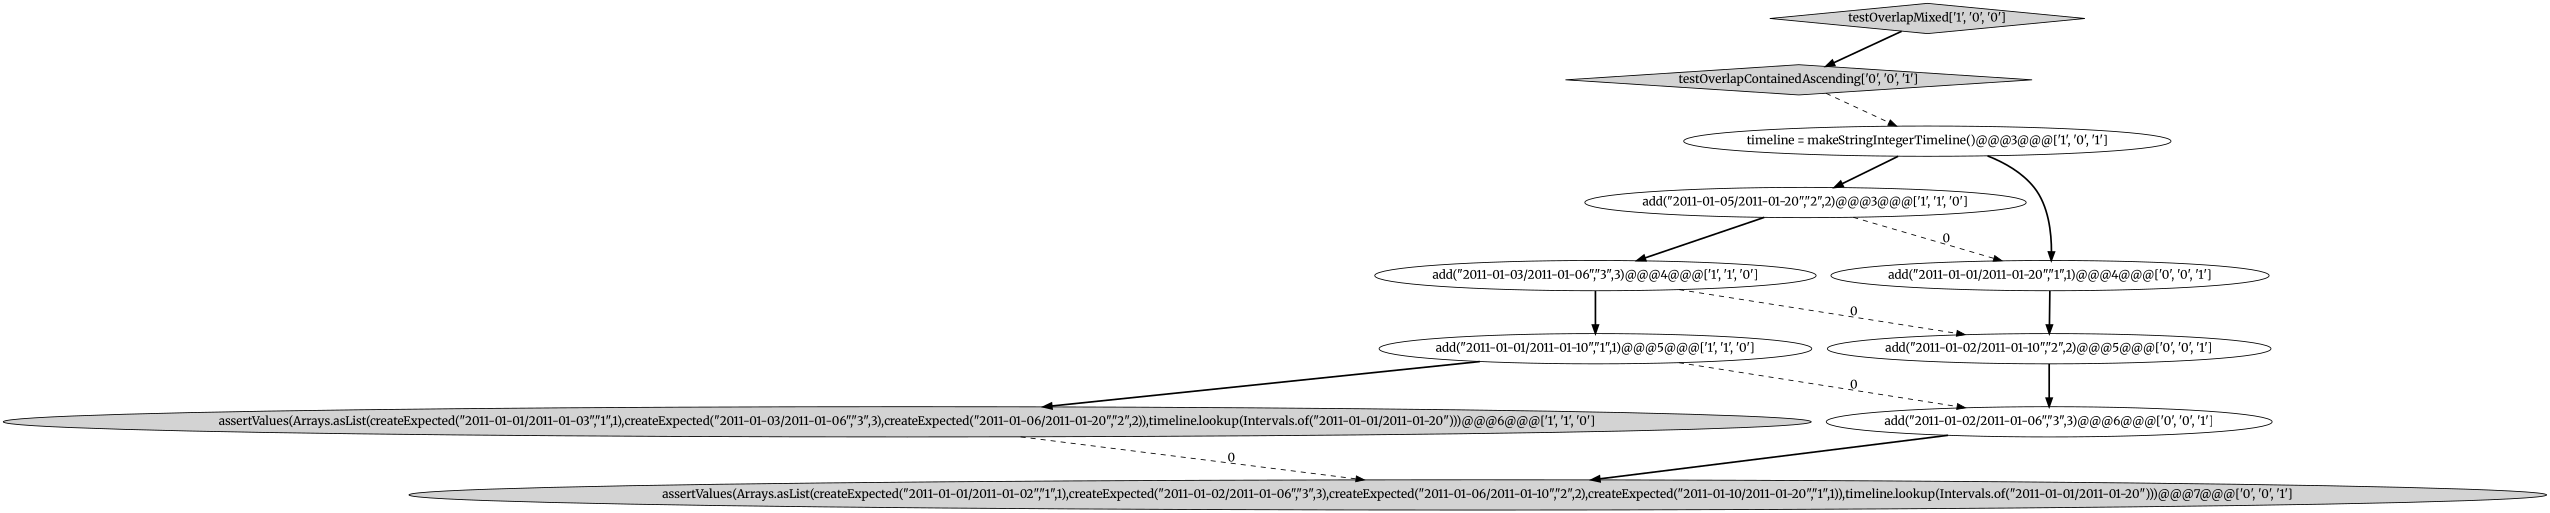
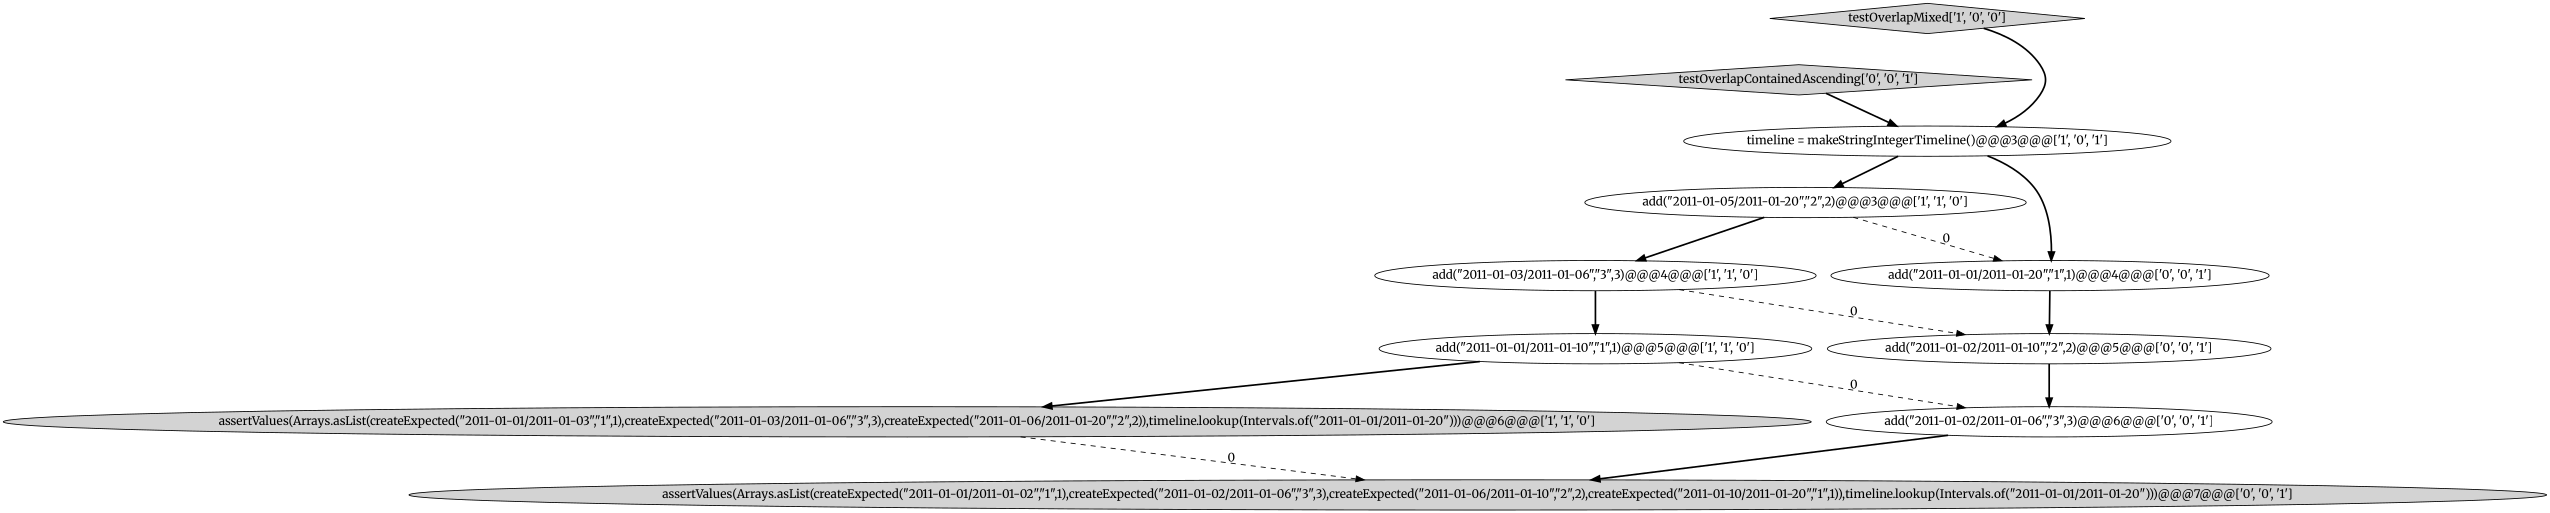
(1868, 47) -> (2042, 69)
(1857, 108) -> (1857, 108)
